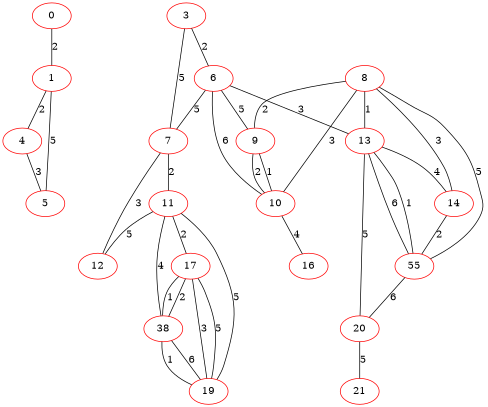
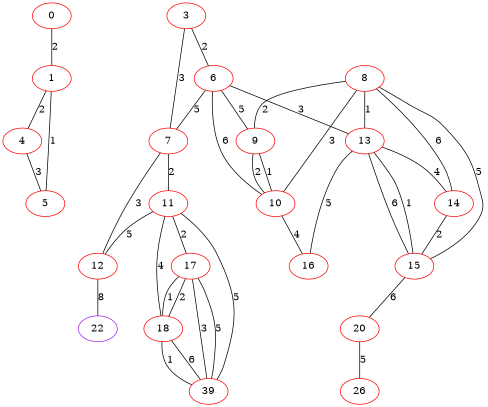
(182, 78) -> (182, 78)
(53, 141) -> (53, 141)
(439, 141) -> (439, 141)
(362, 235) -> (324, 199)
(414, 266) -> (414, 266)
none -> (98, 329)
(163, 329) -> (163, 329)
(209, 391) -> (209, 391)
(360, 391) -> (360, 391)
